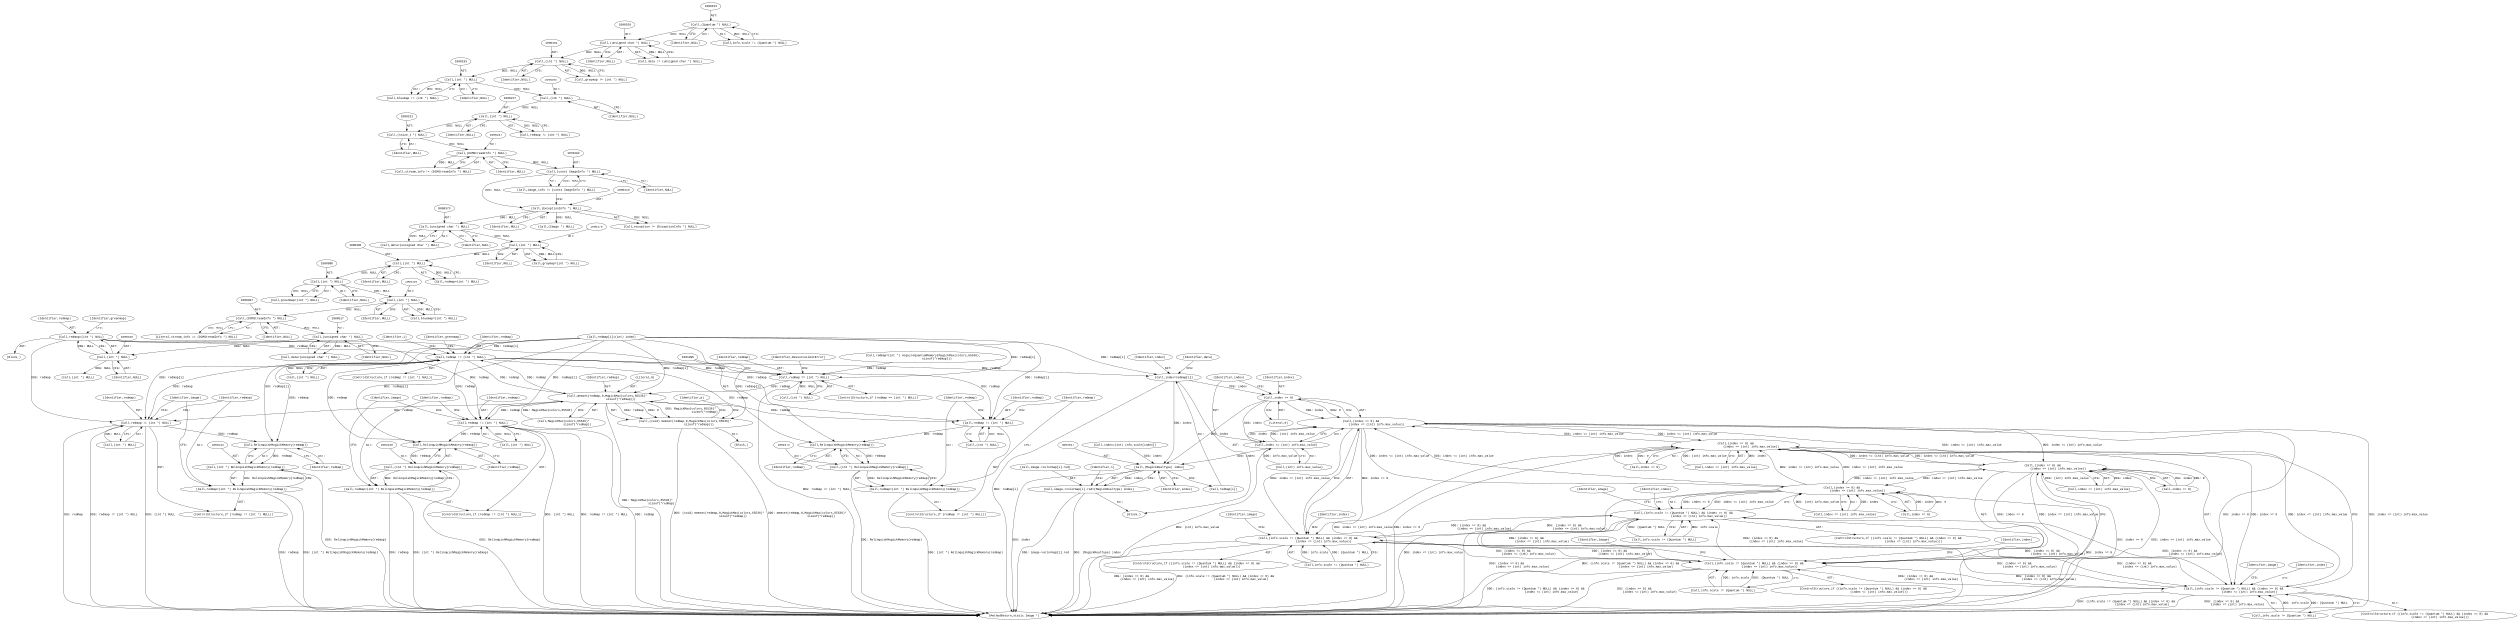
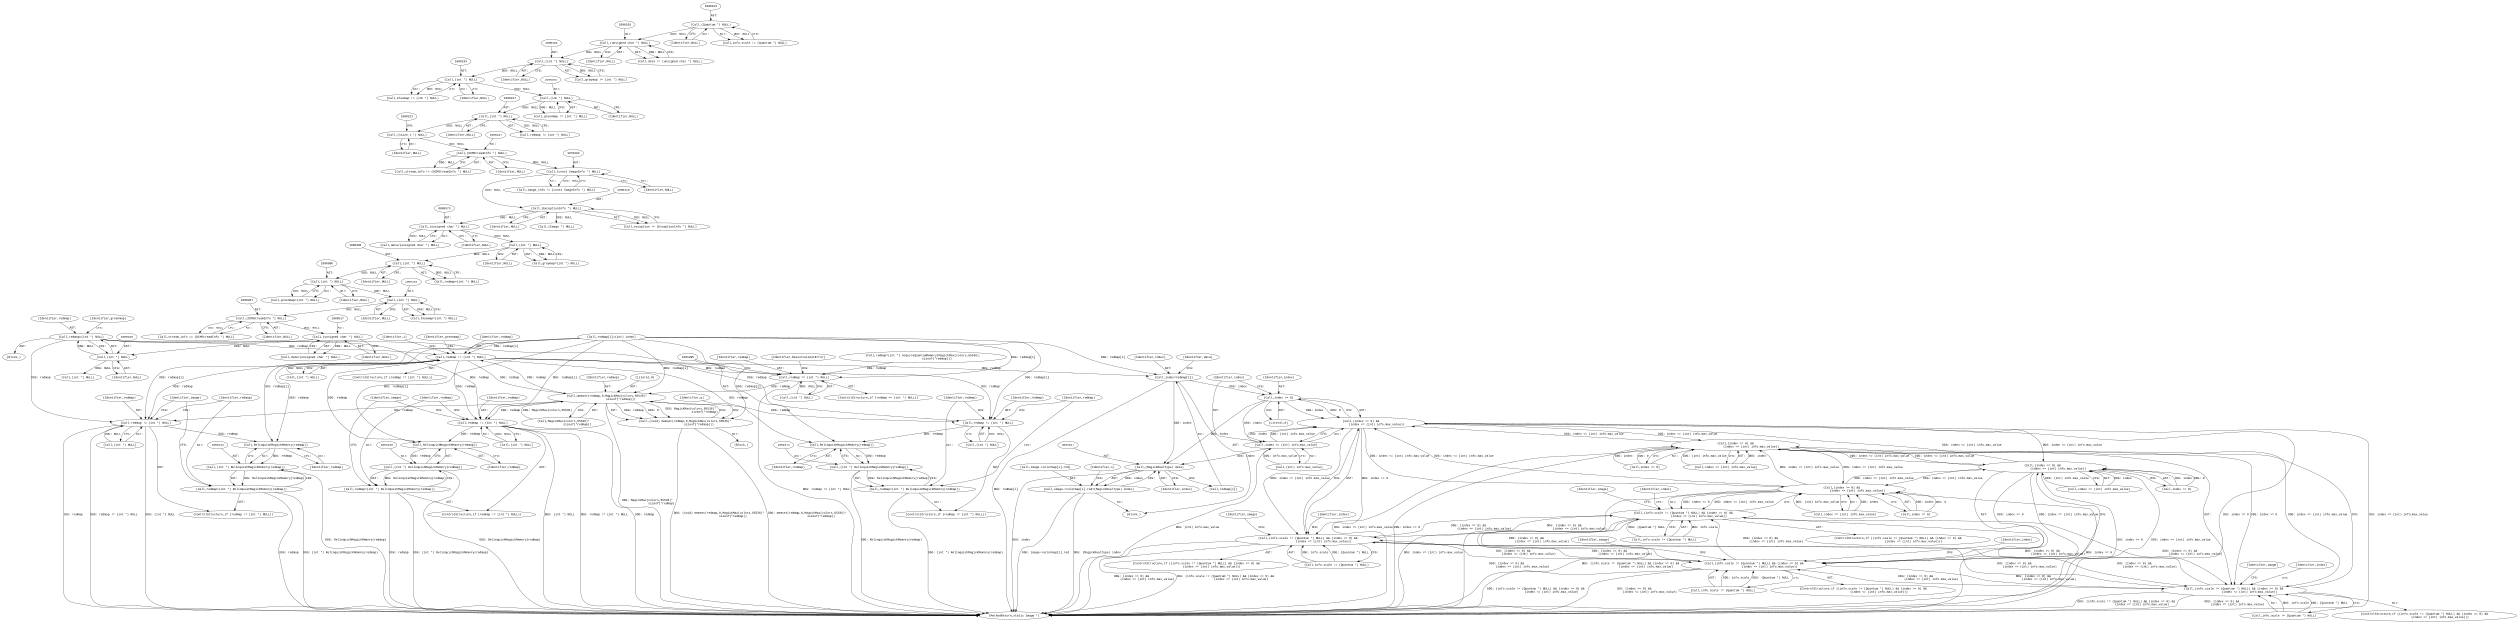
none -> (560, 117)
(411, 126) -> (411, 126)
(556, 198) -> (627, 211)
(596, 227) -> none
(196, 337) -> (196, 337)
(1125, 445) -> none
(1159, 467) -> (1159, 467)
